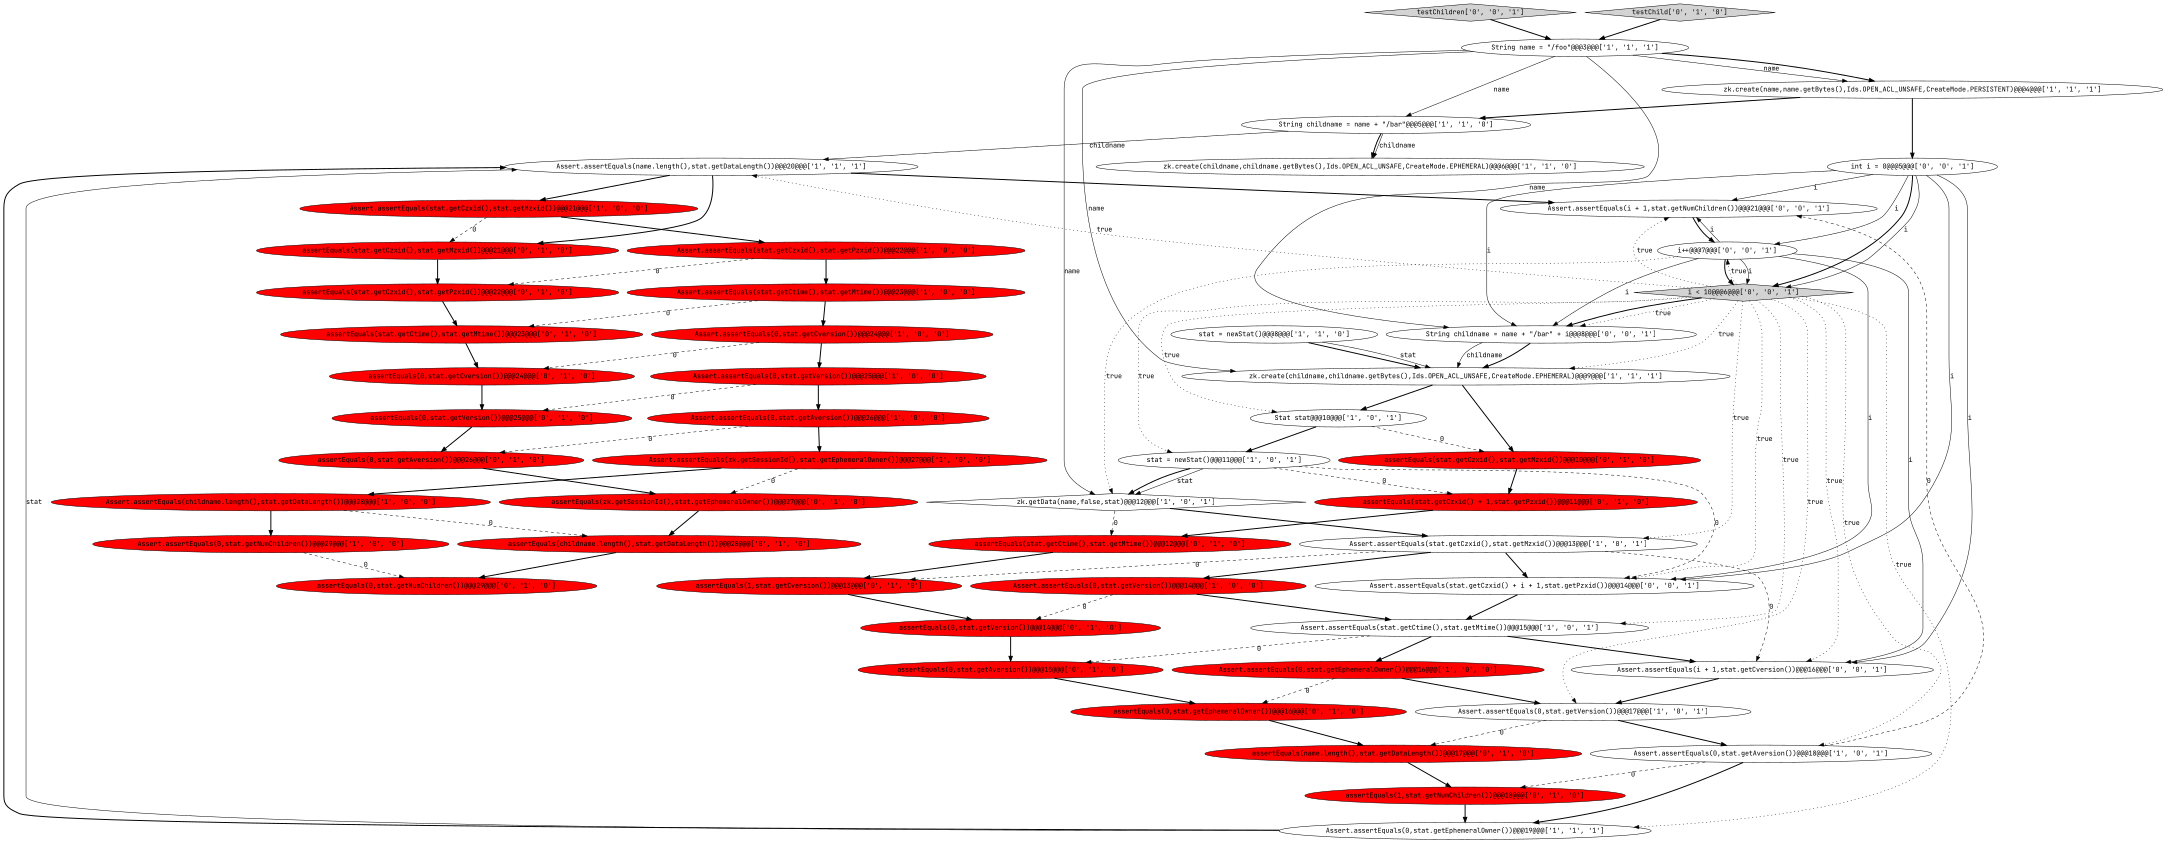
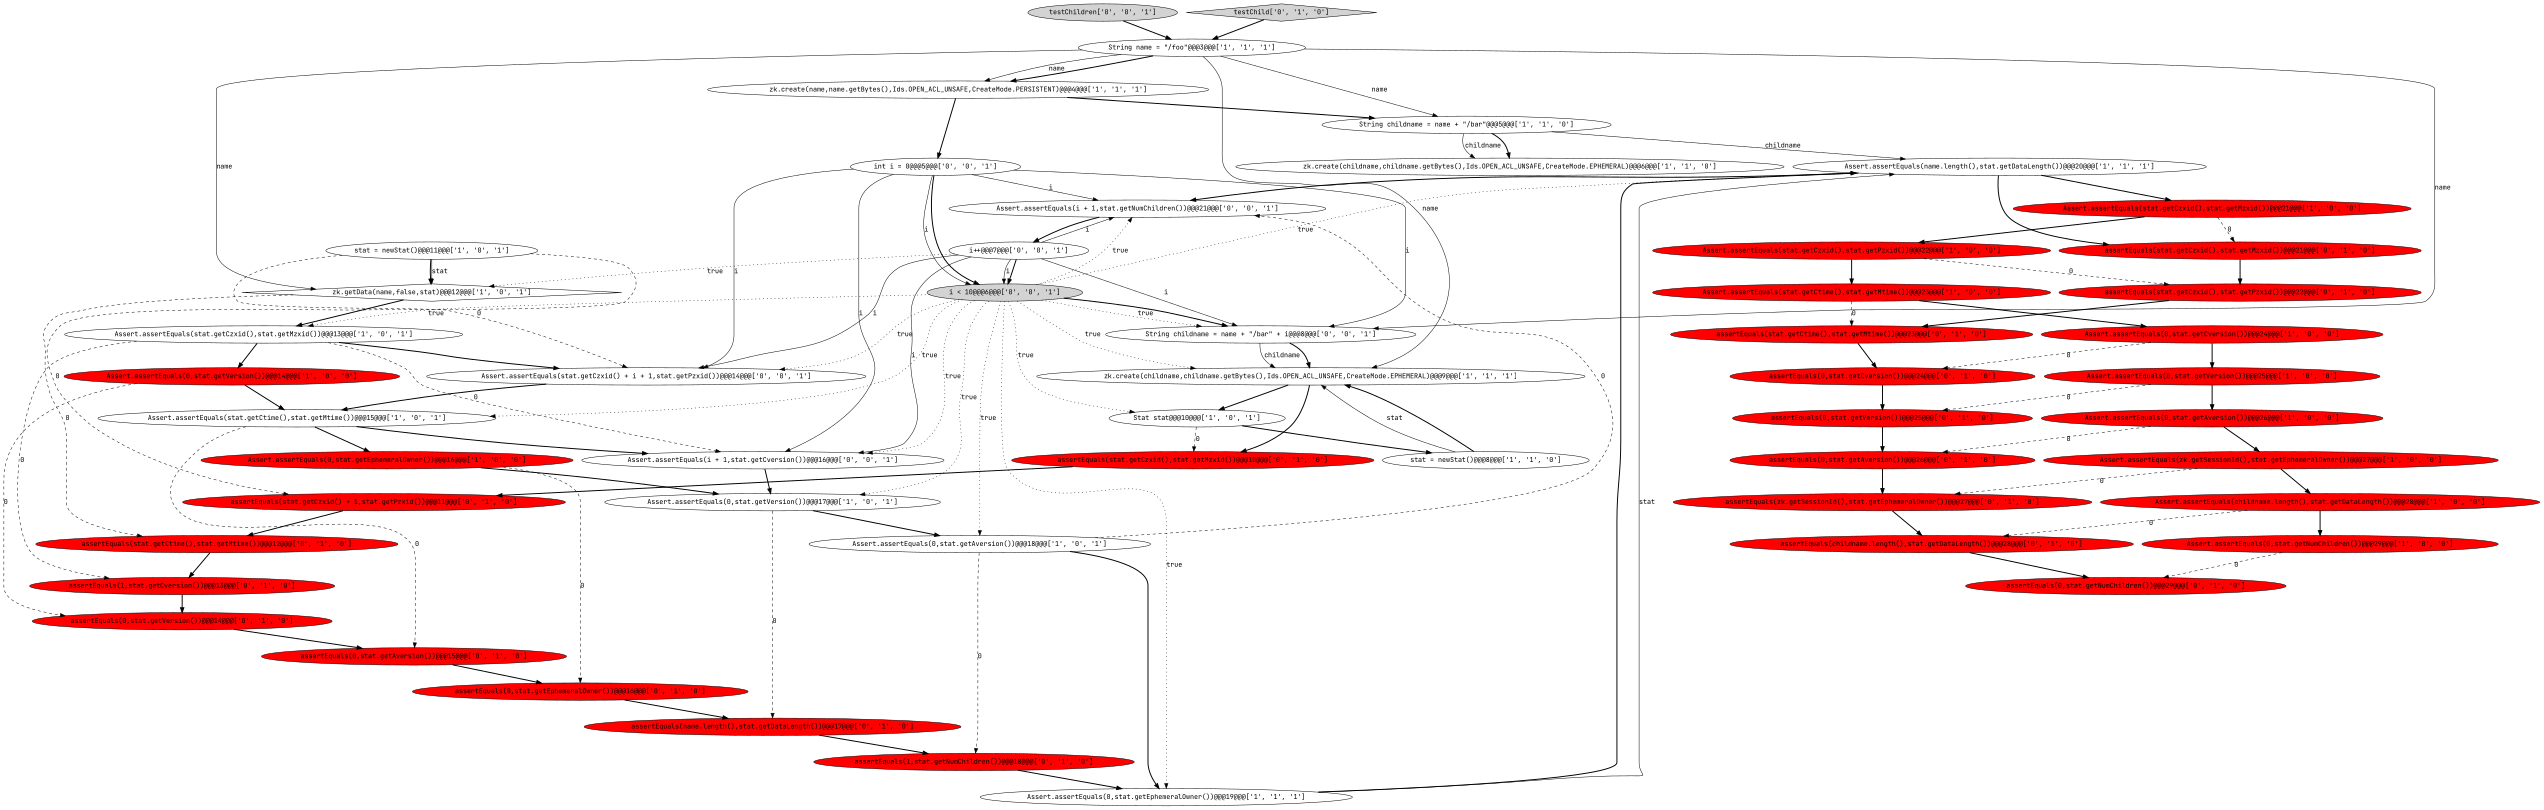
(1470, 13) -> (1103, 13)
(1856, 228) -> none
(1731, 275) -> none
(1744, 293) -> (1005, 293)
(1343, 302) -> none
(1284, 438) -> (1334, 440)
